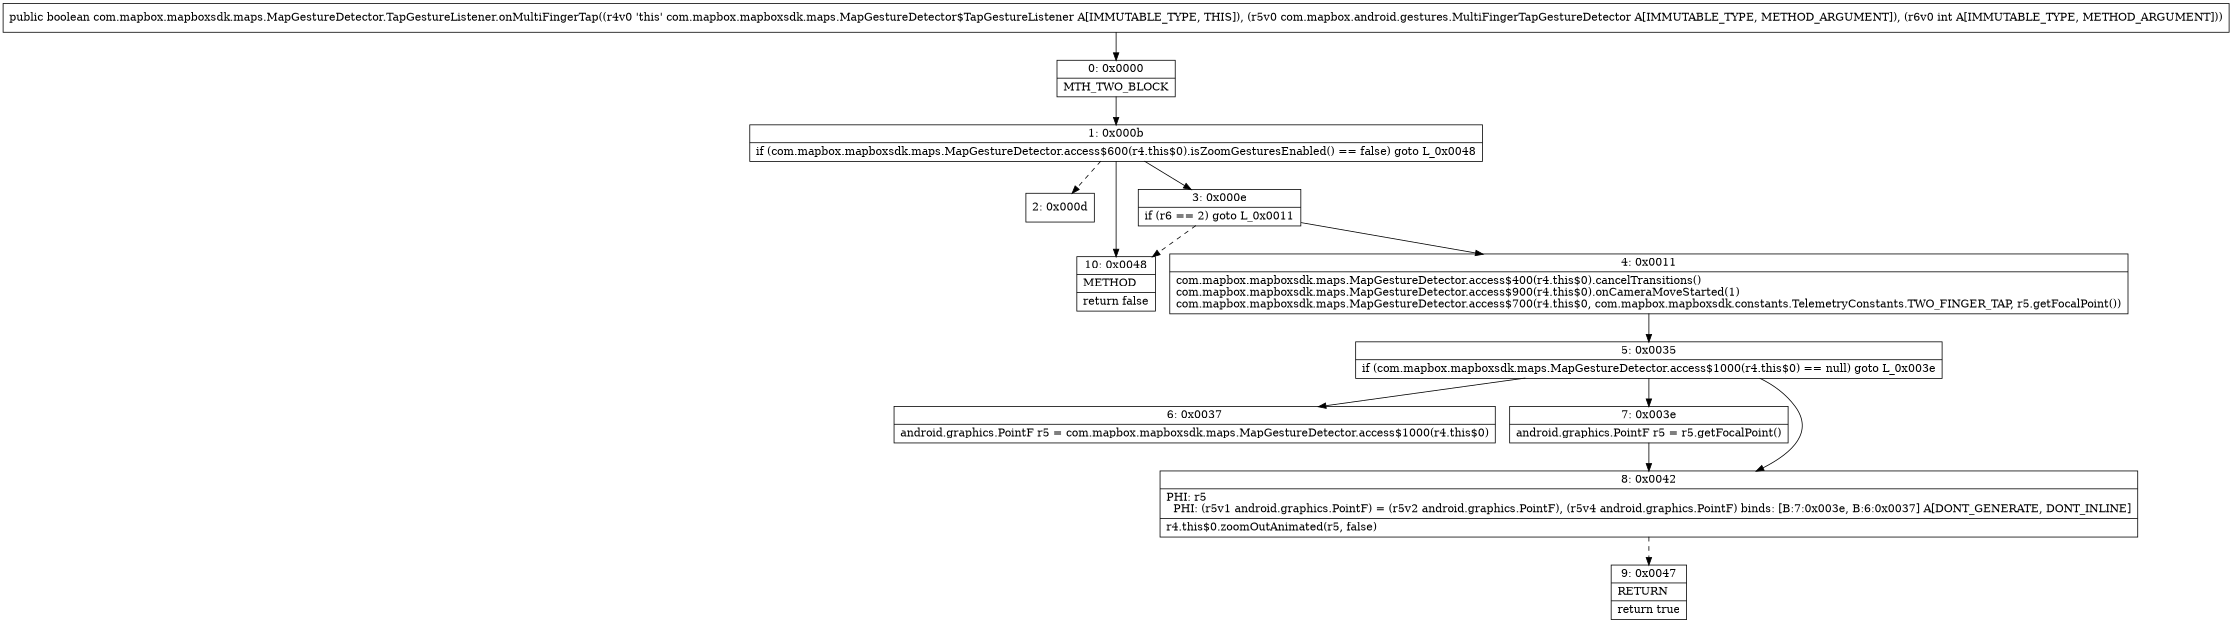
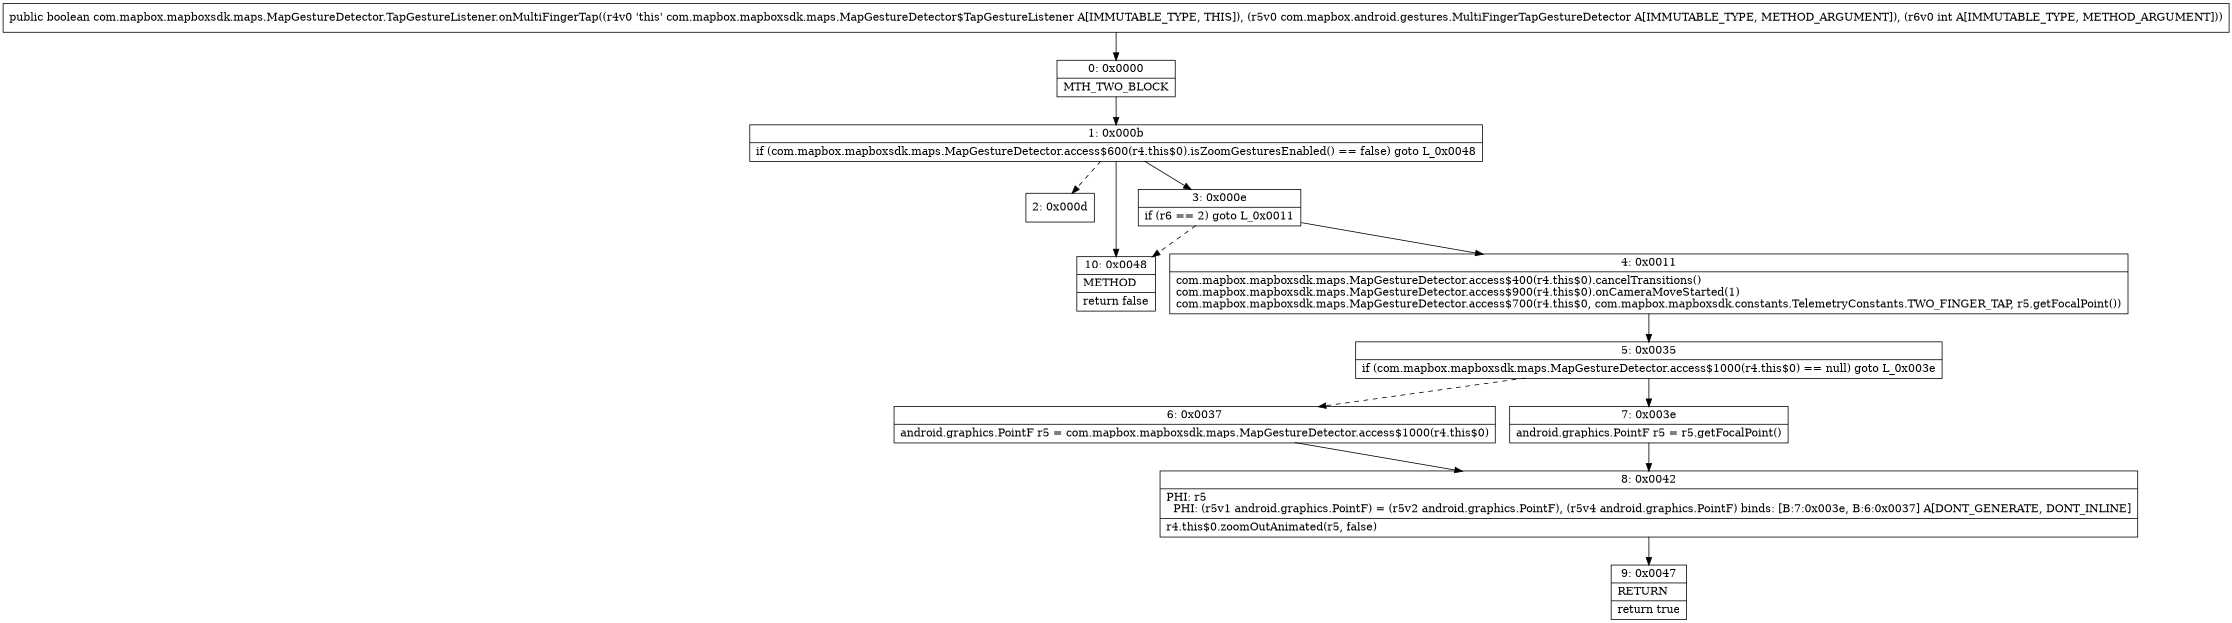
(1426, 392) -> (1426, 392)
(1802, 422) -> (1375, 456)
(1649, 547) -> (1649, 547)
